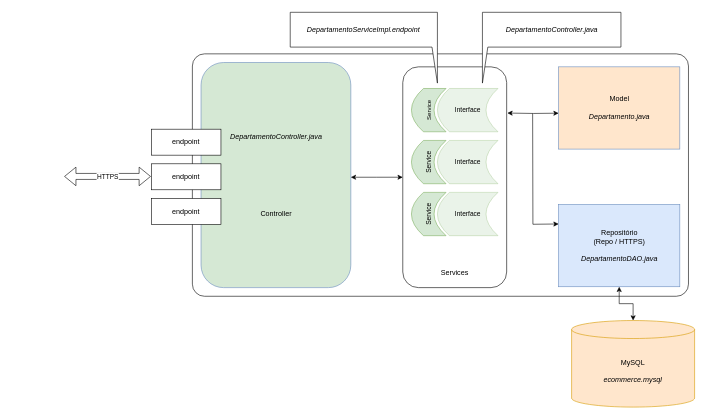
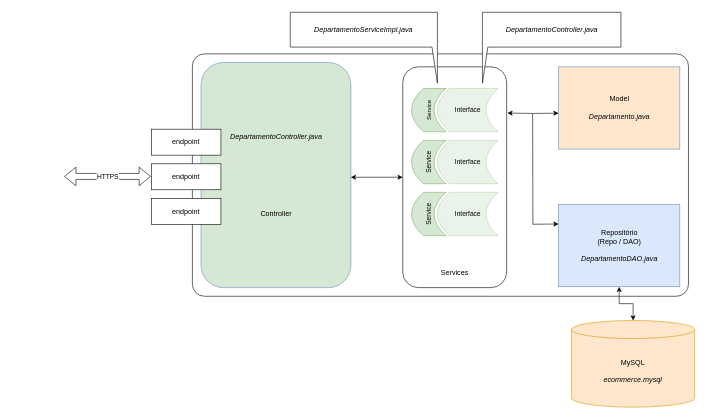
(364, 30) -> (364, 30)
(620, 246) -> (620, 246)
